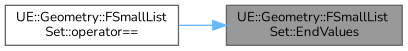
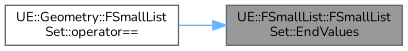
(314, 25) -> (314, 25)
